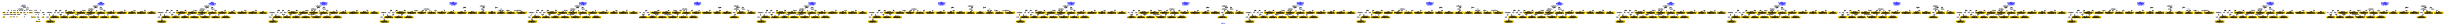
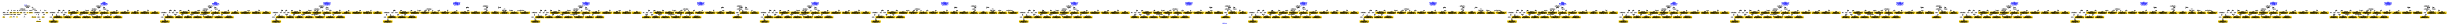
(4, 13) -> (4, 13)
none -> (47, 13)
